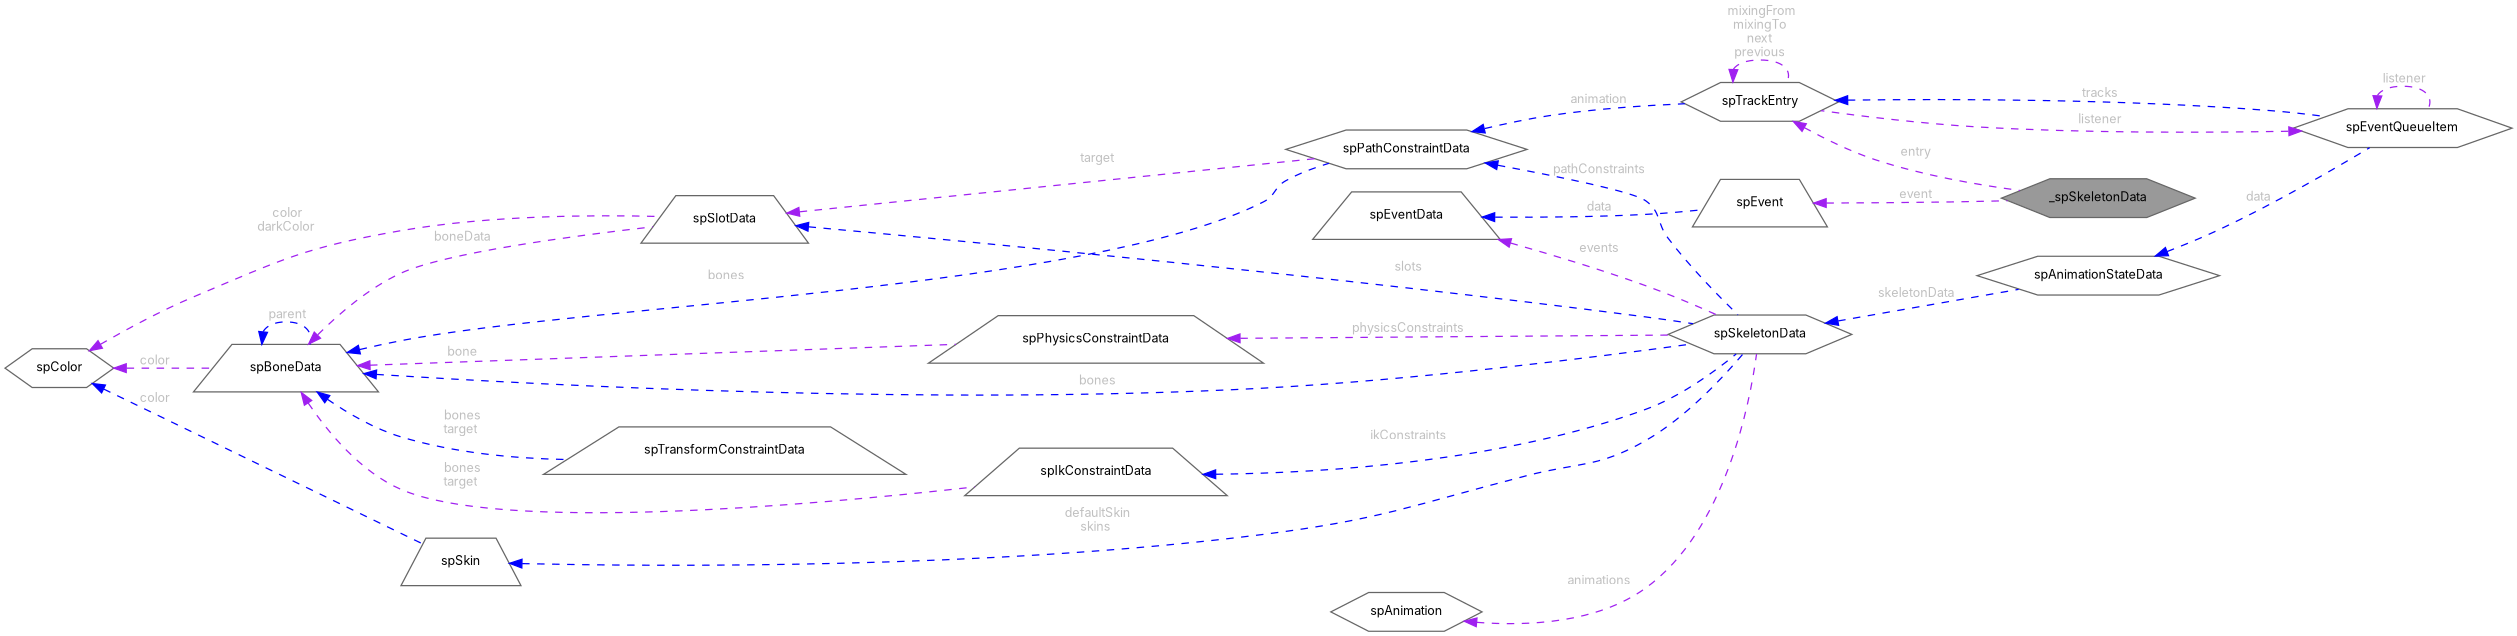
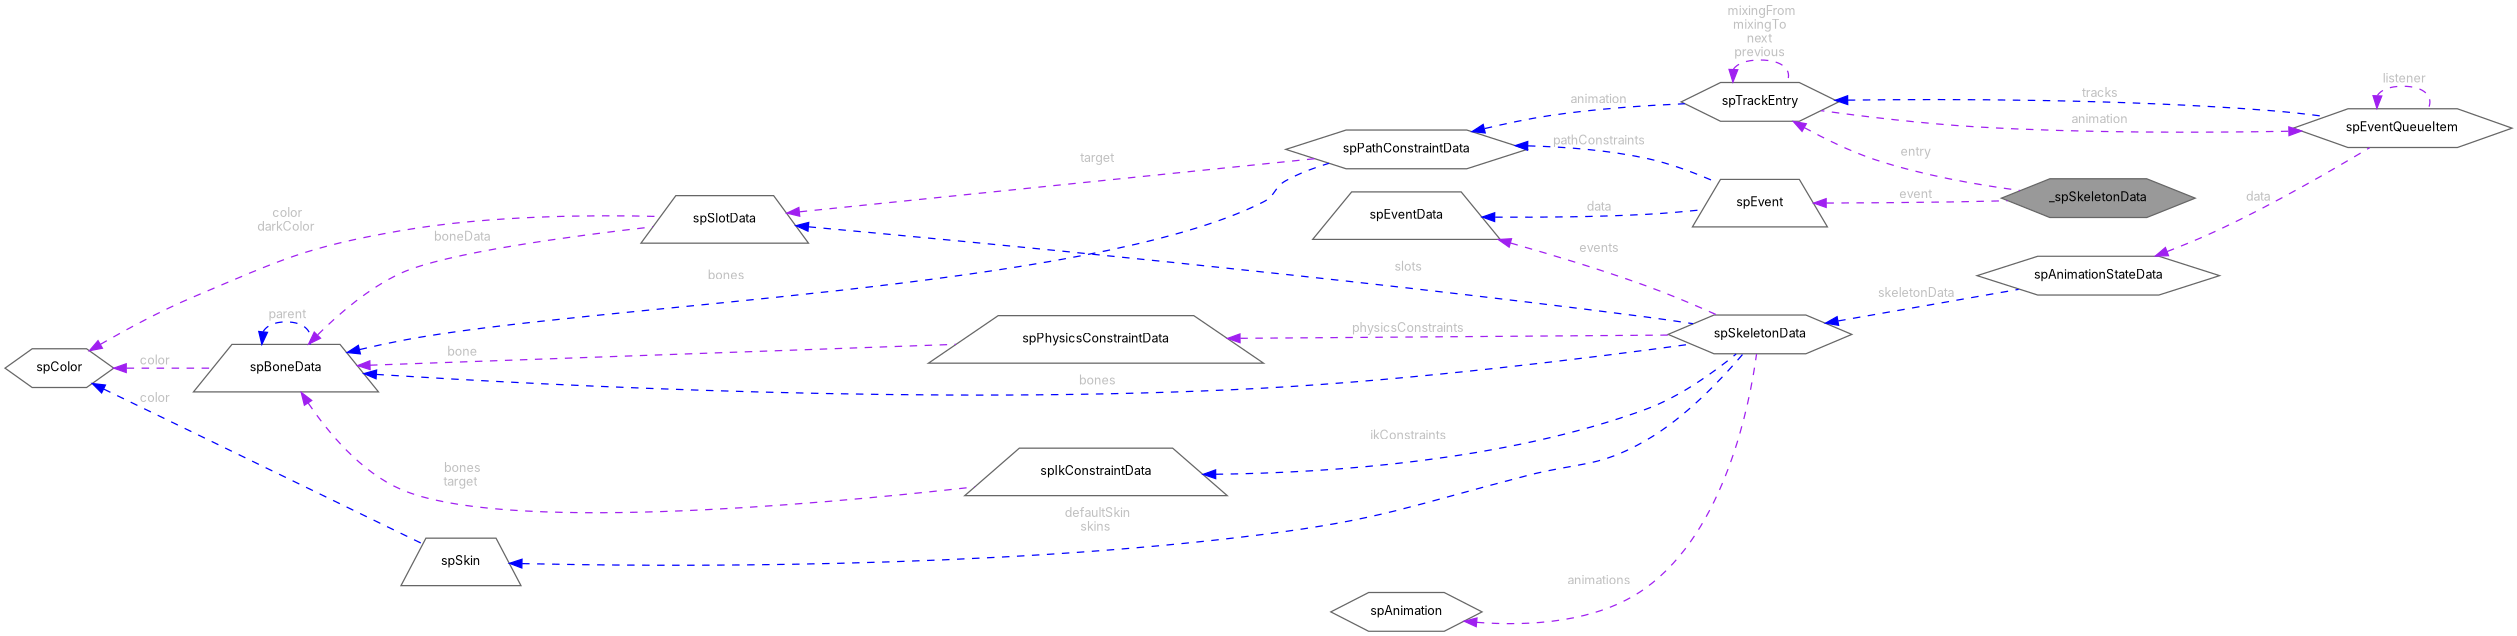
(2098, 120) -> (2098, 120)
(1644, 200) -> (1625, 154)
(2270, 204) -> (2270, 204)
(725, 451) -> none
